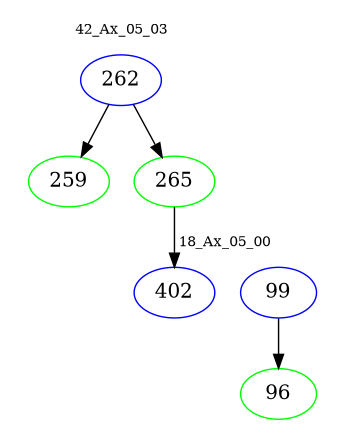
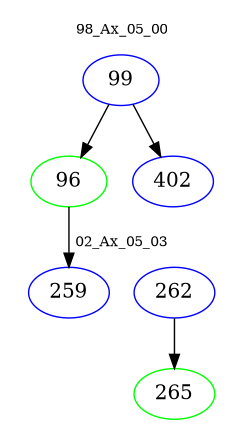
(122, 30) -> (122, 243)
(98, 124) -> (69, 238)
(69, 181) -> (69, 293)
(174, 238) -> (144, 124)
(225, 243) -> (122, 30)
